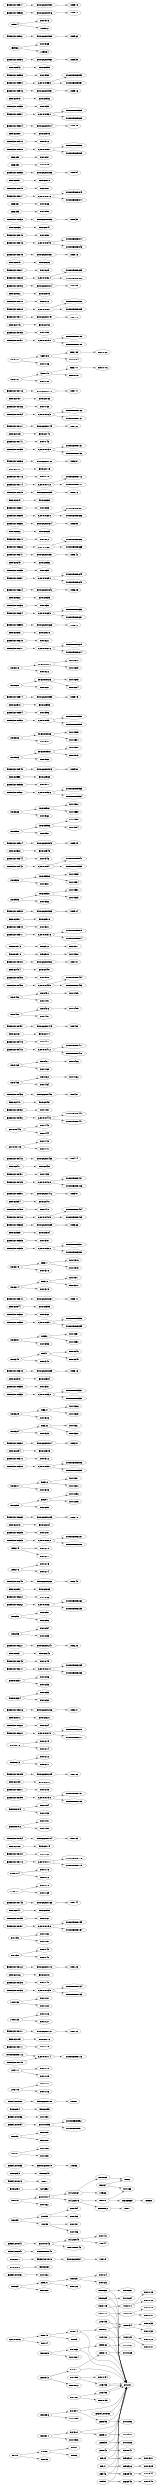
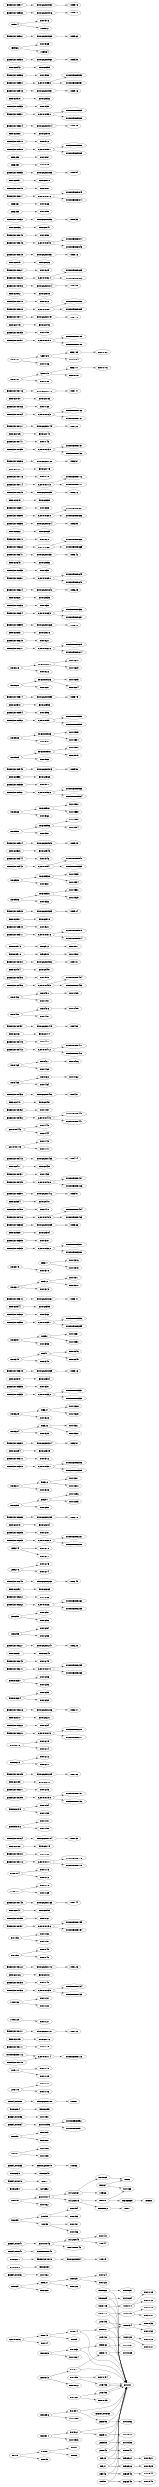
(29, 1265) -> none
(44, 2014) -> none
